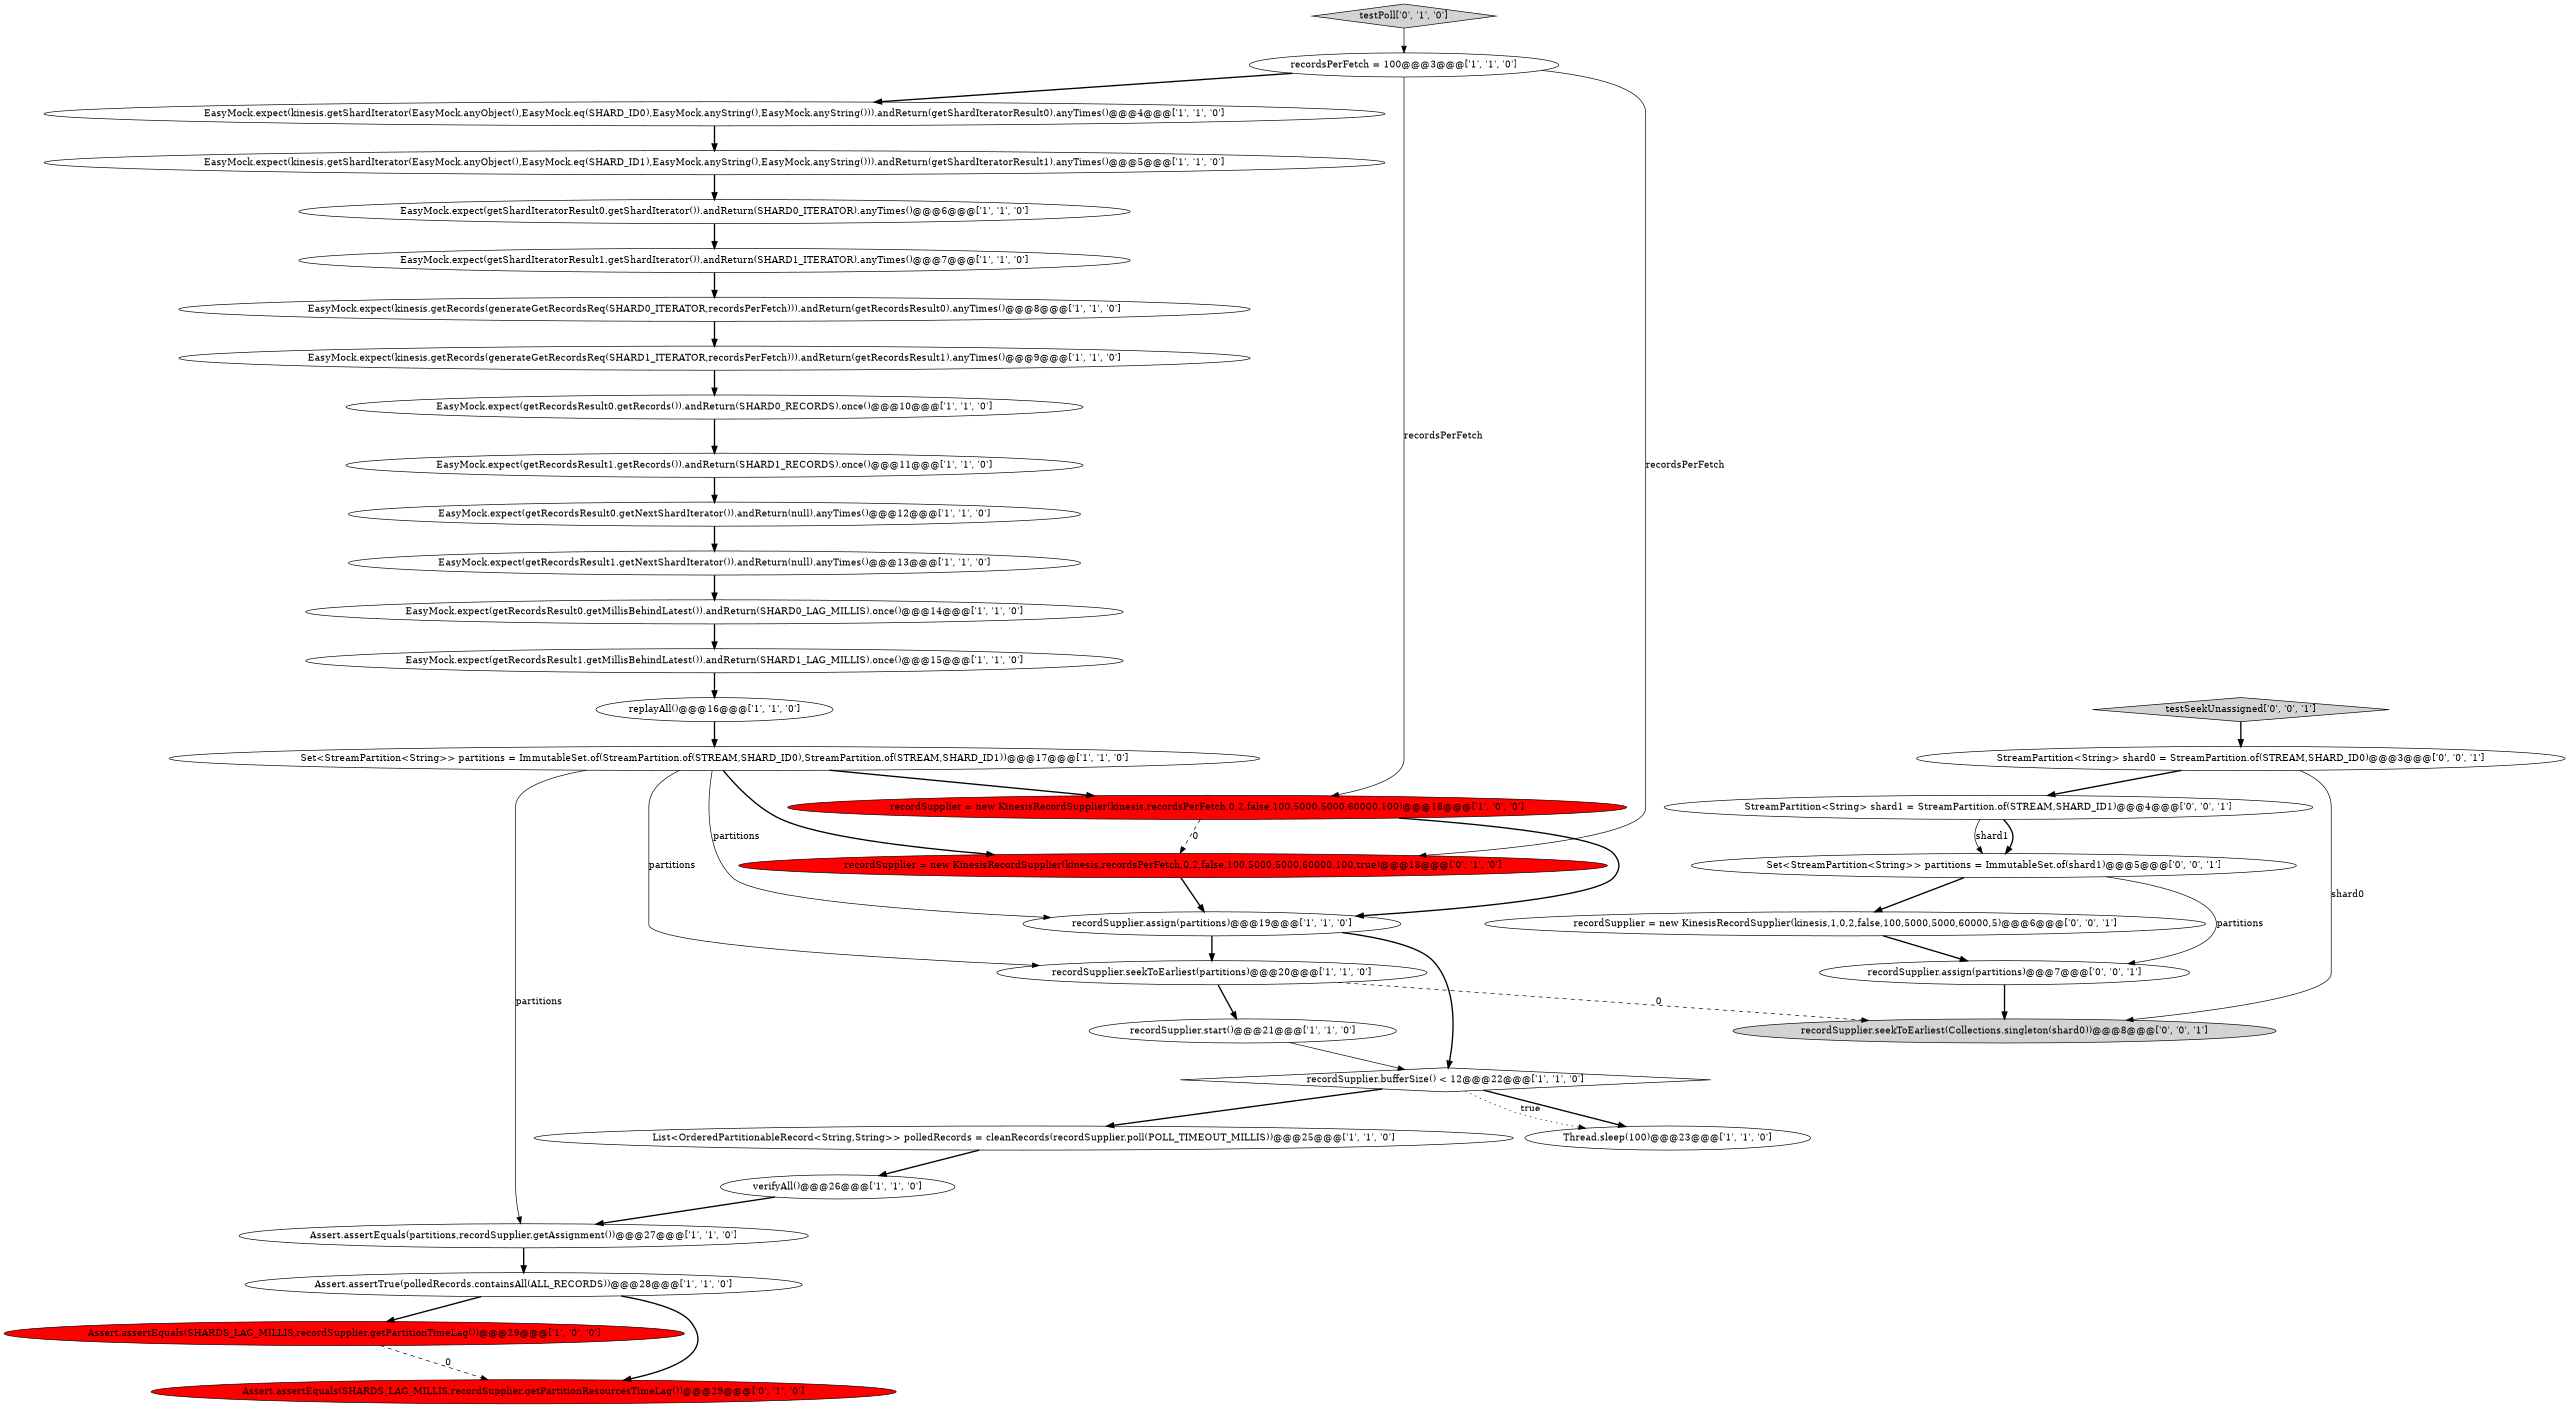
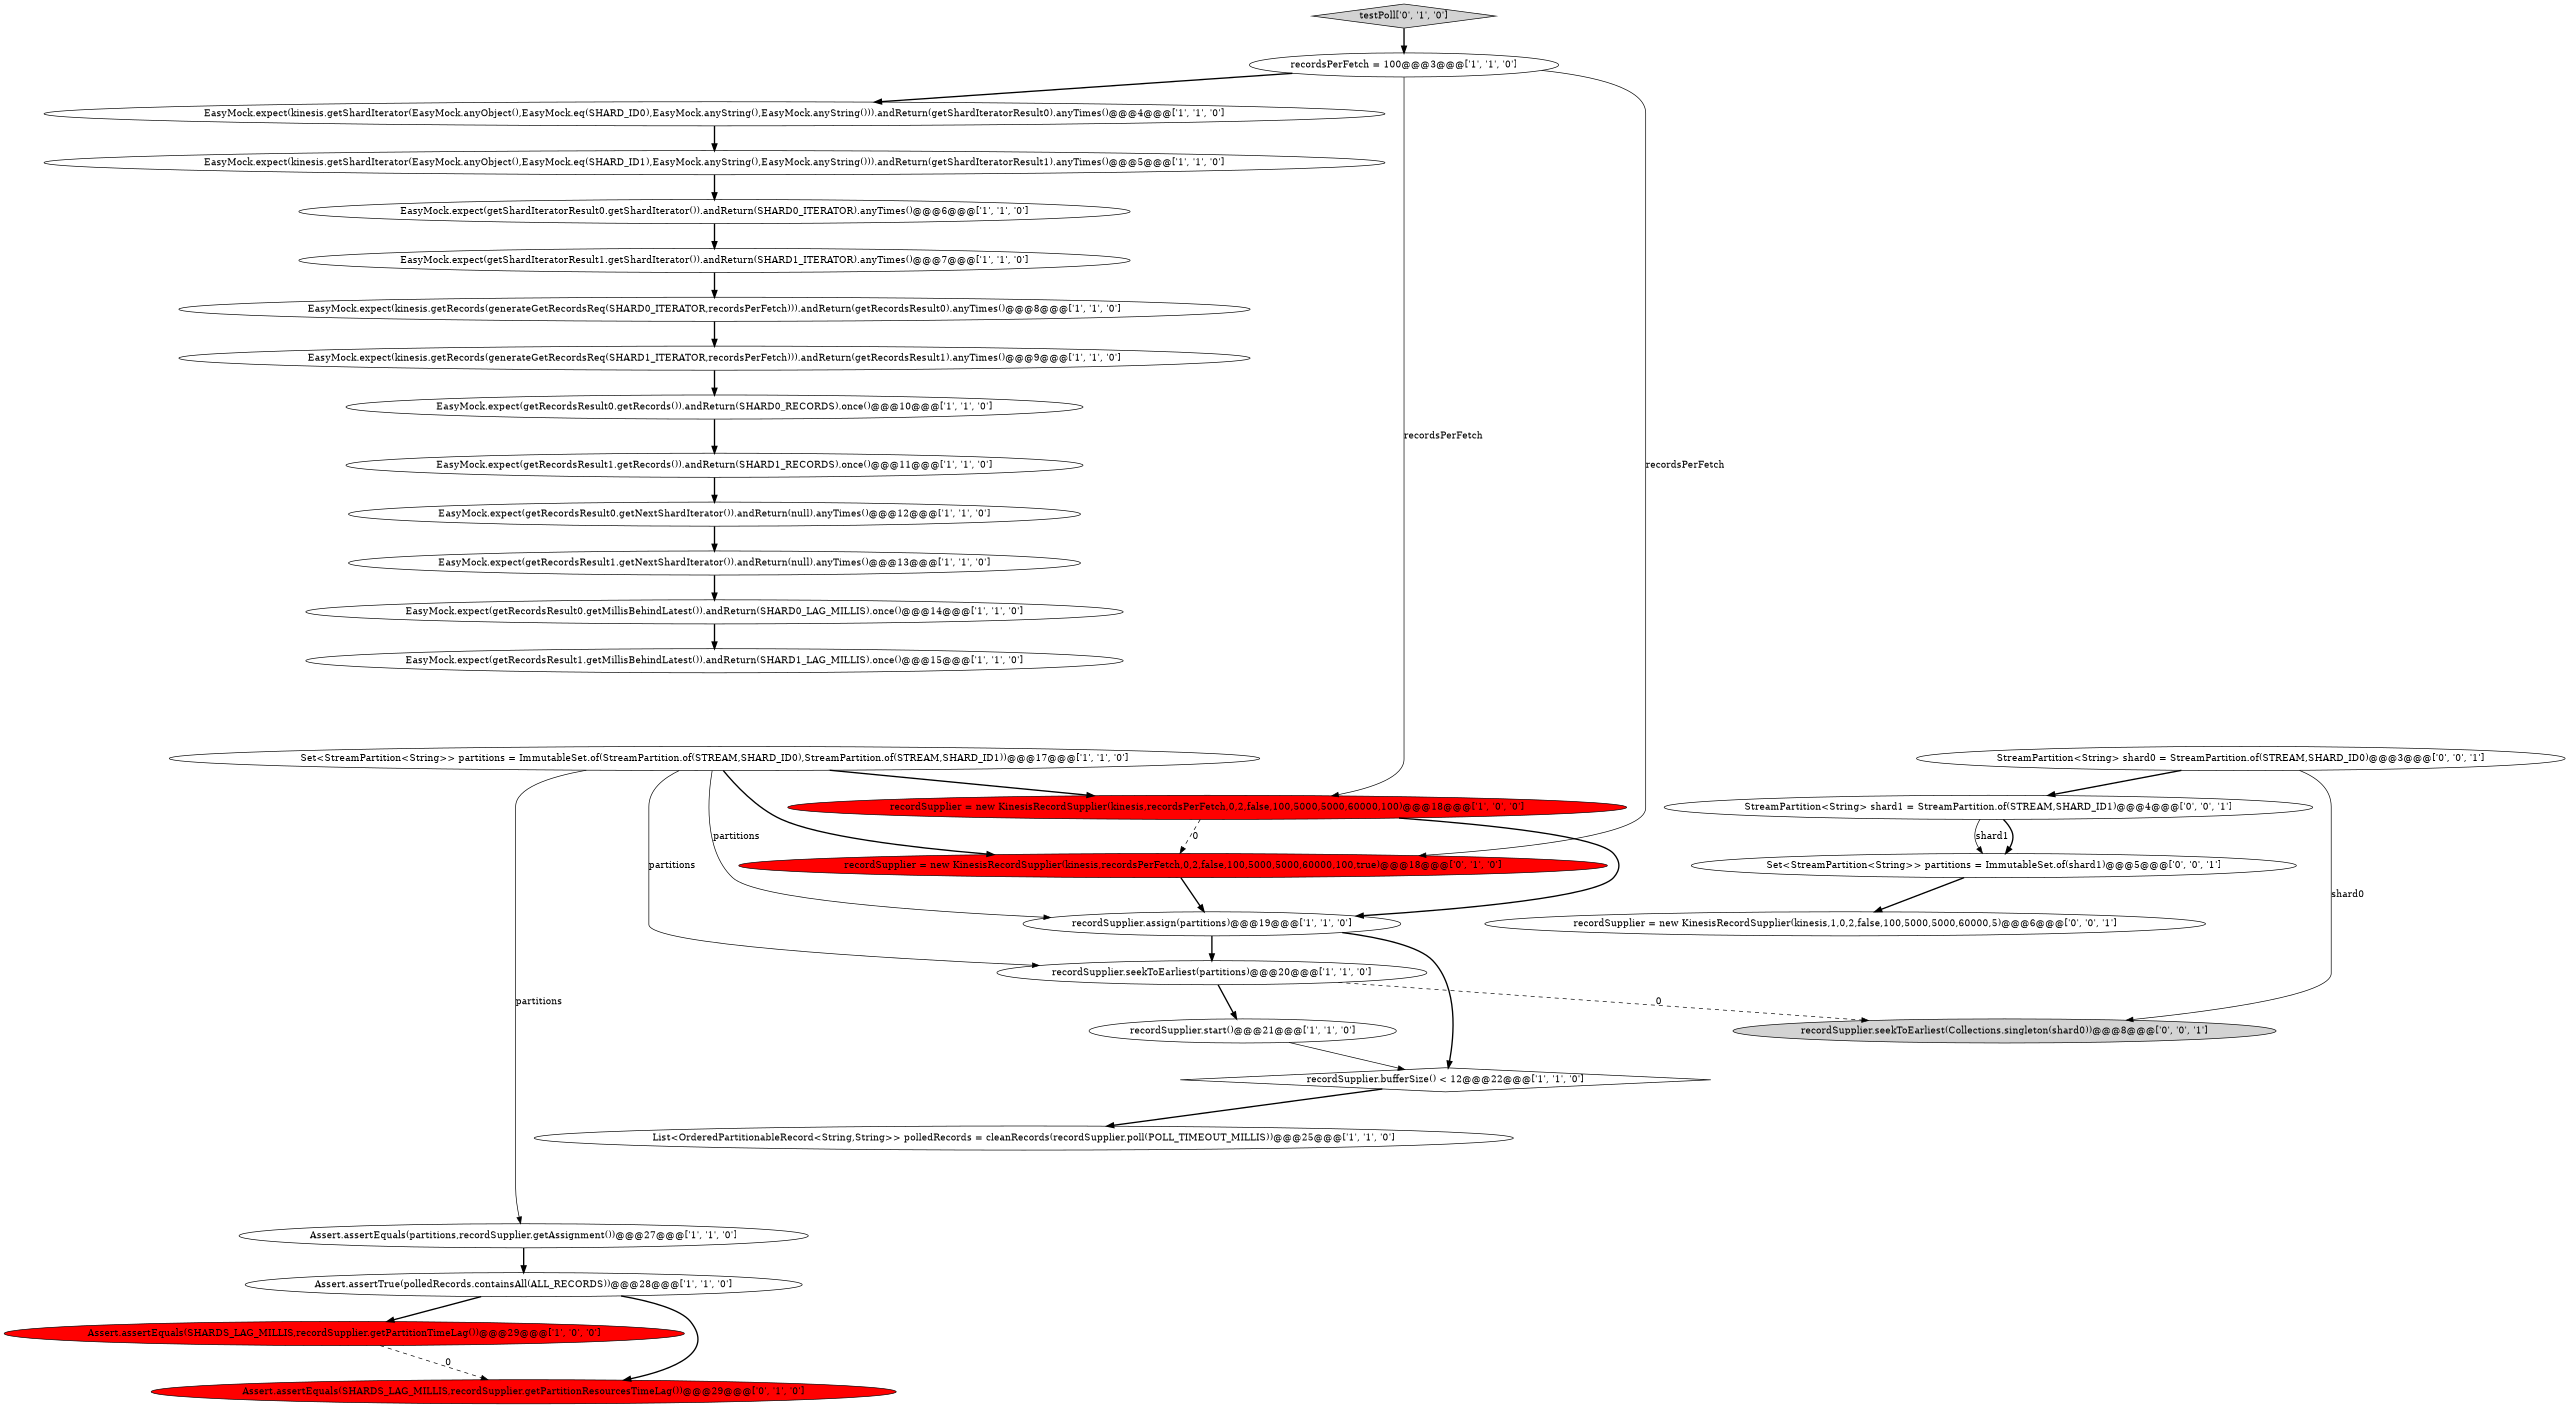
(1404, 37) -> (1404, 37)
(714, 710) -> none
(2241, 710) -> none
(2005, 973) -> none
(1668, 1138) -> none
(838, 1187) -> none
